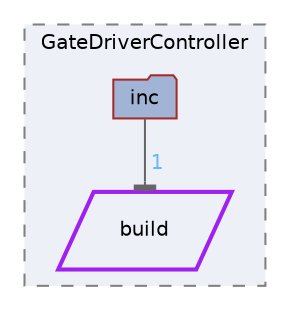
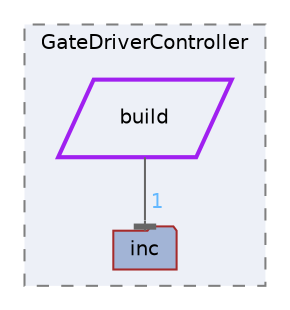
(145, 150) -> (145, 189)
